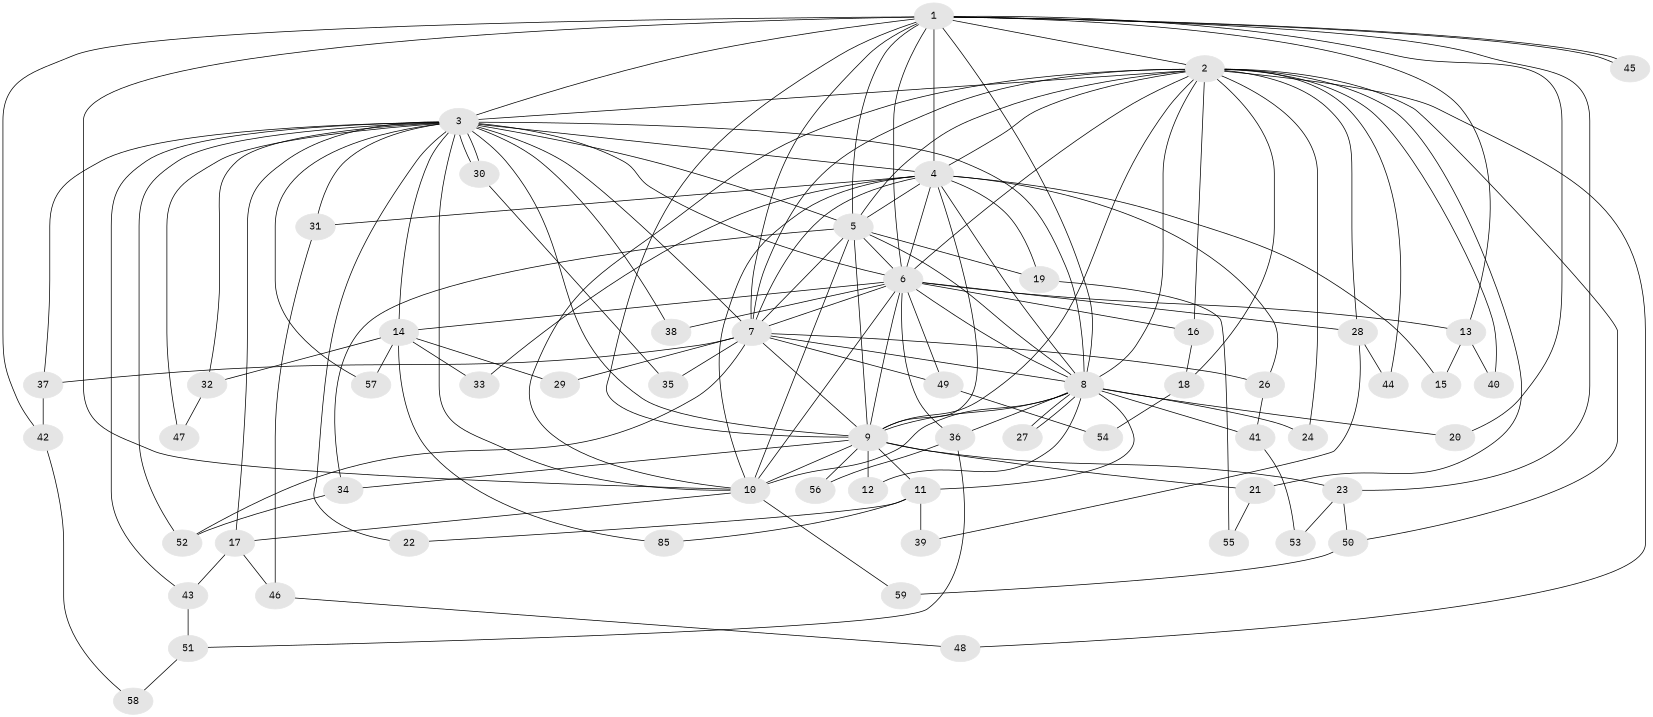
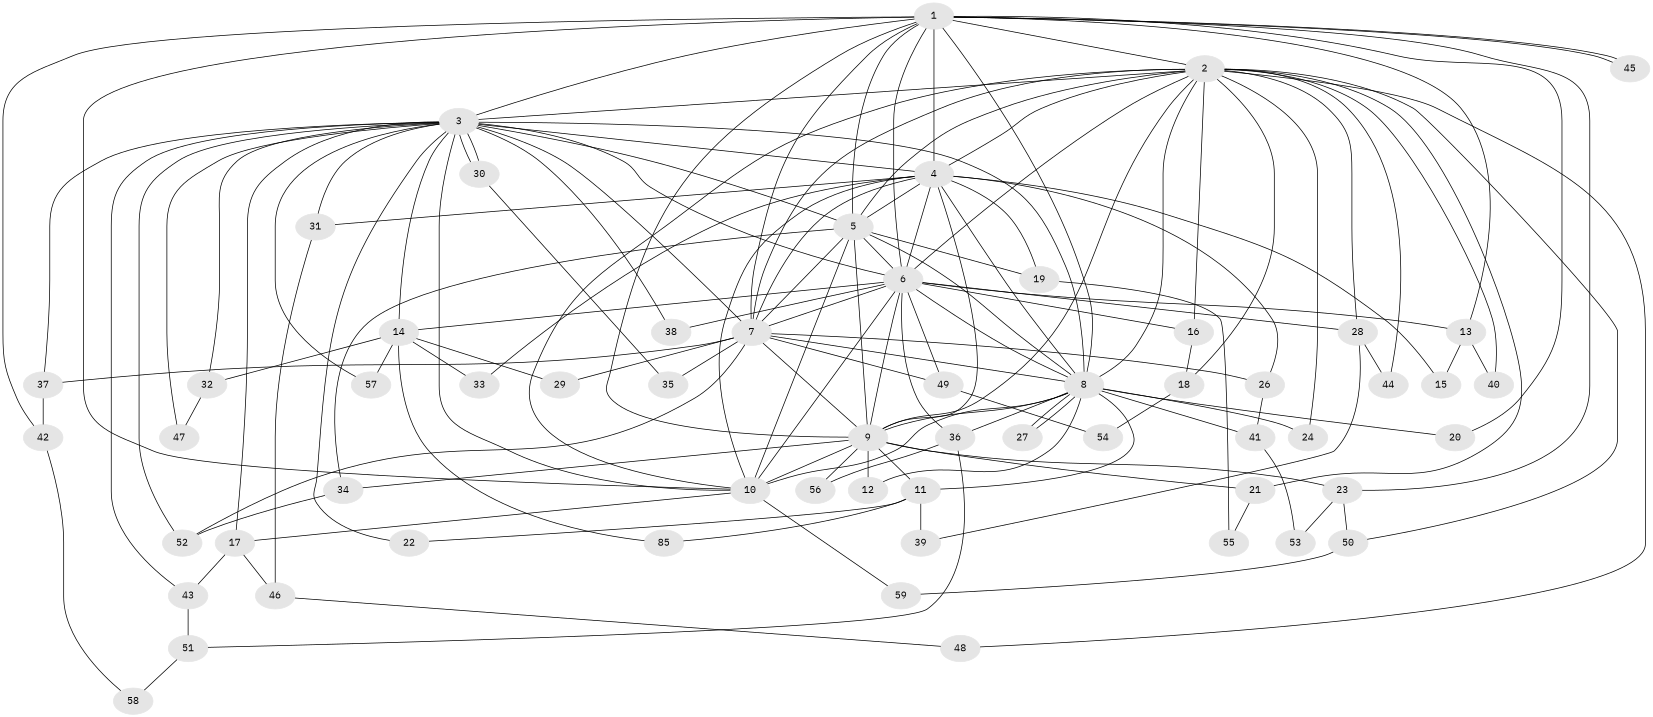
(593, 349) -> none
